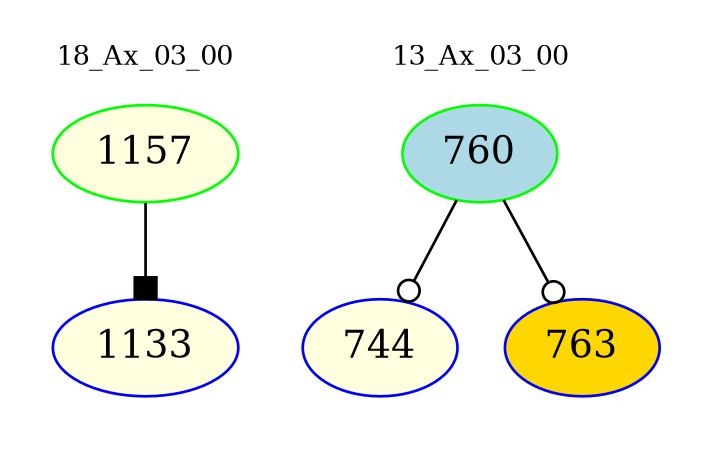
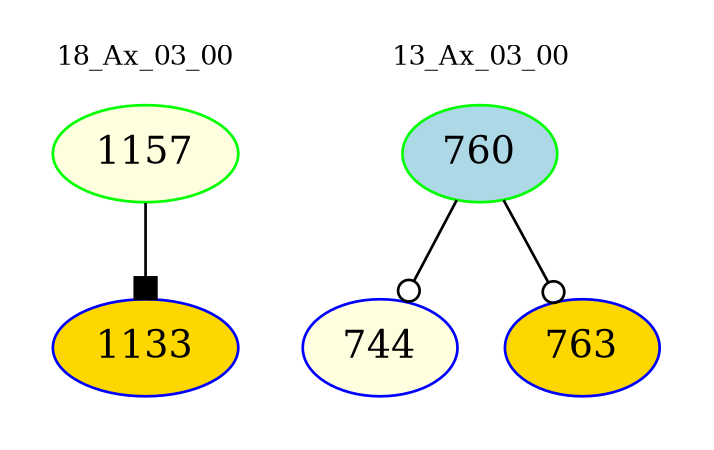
(146, 348) -> (146, 348)
